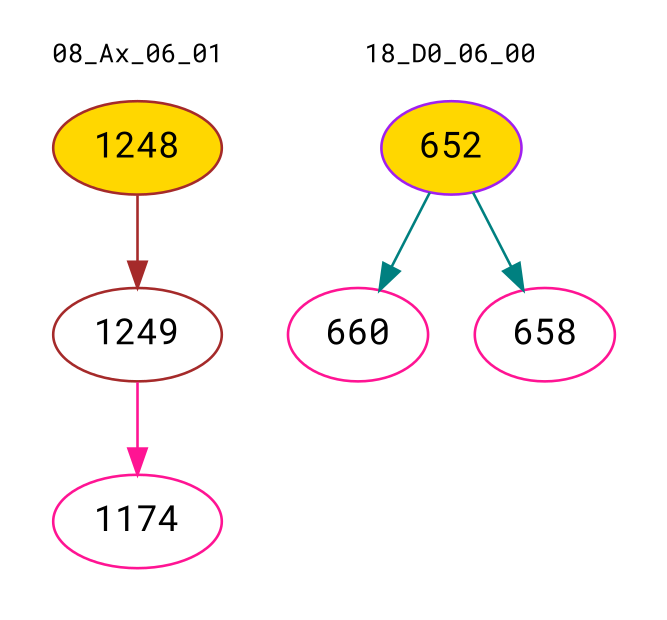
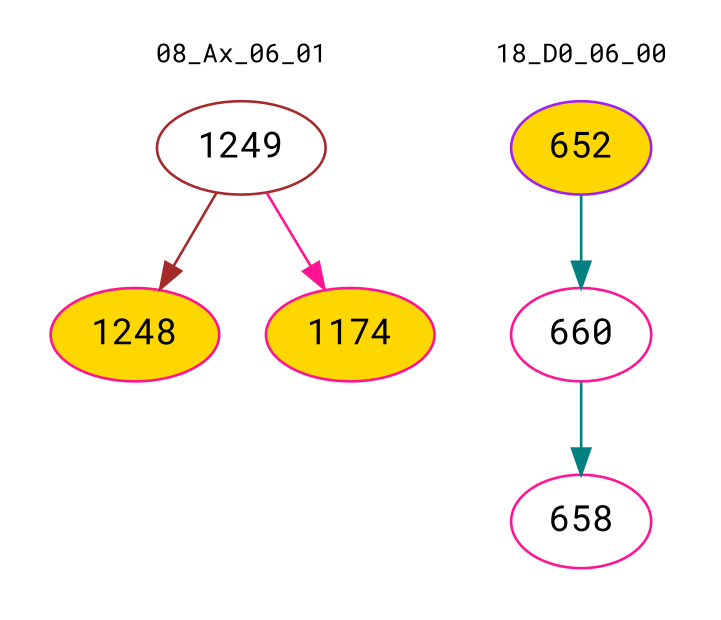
(138, 148) -> (135, 335)
(138, 229) -> (195, 230)
(492, 230) -> (581, 415)
(138, 521) -> (350, 335)
